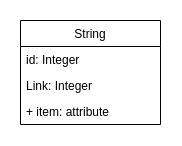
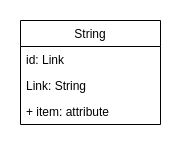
(58, 60) -> (47, 60)
(65, 86) -> (60, 86)
